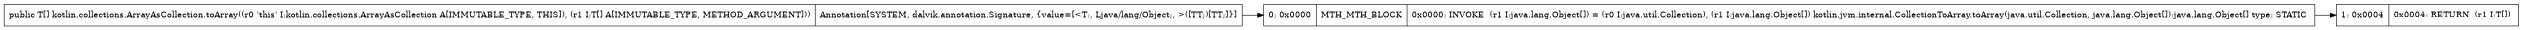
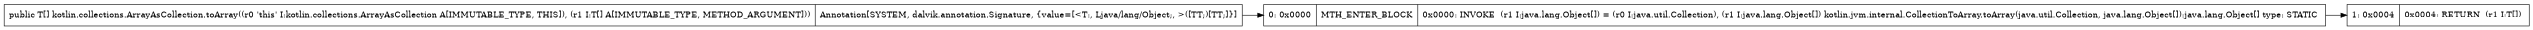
(1362, 15) -> (1367, 15)
